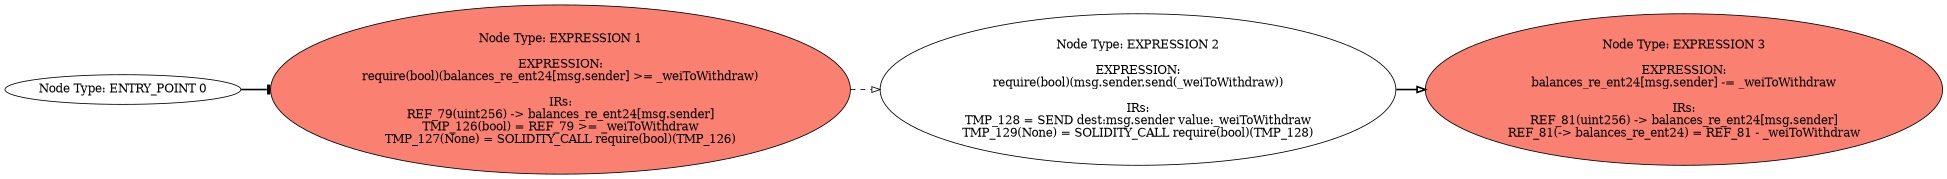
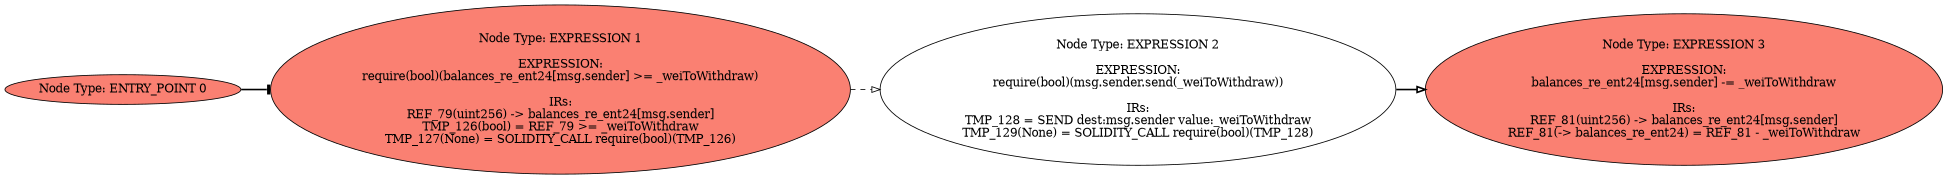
(123, 90) -> (123, 90)
